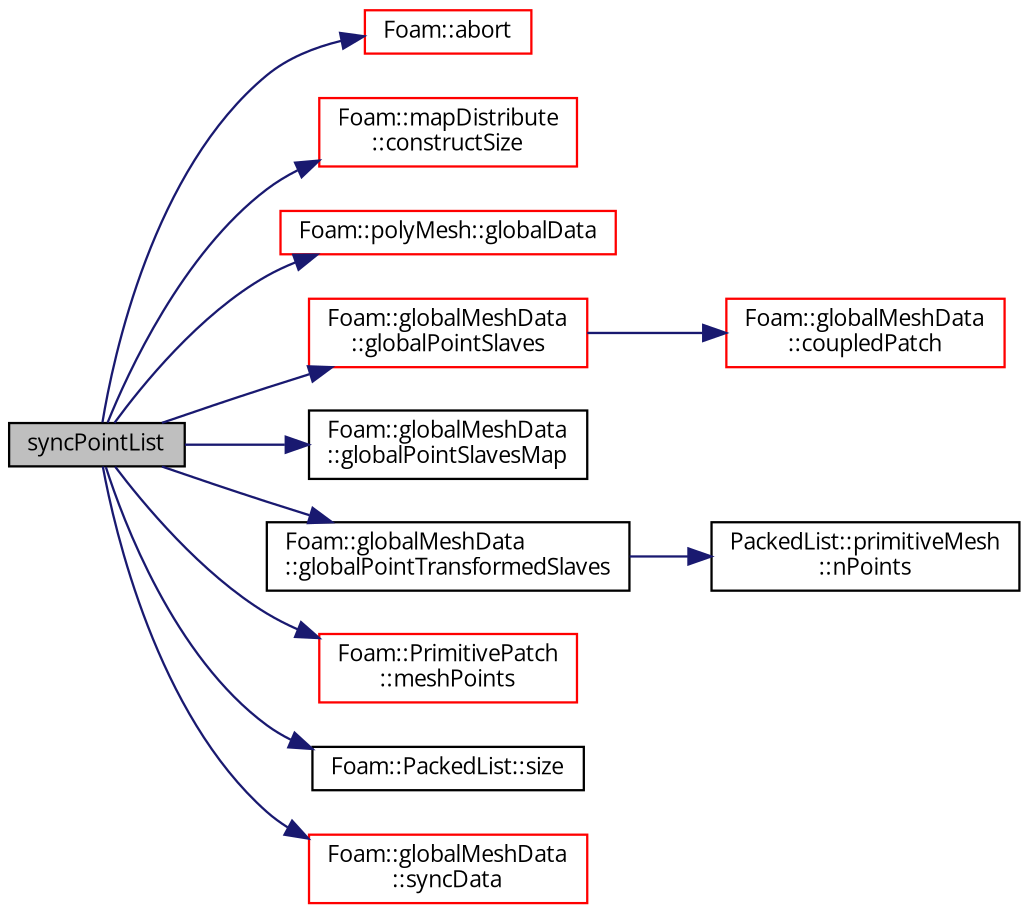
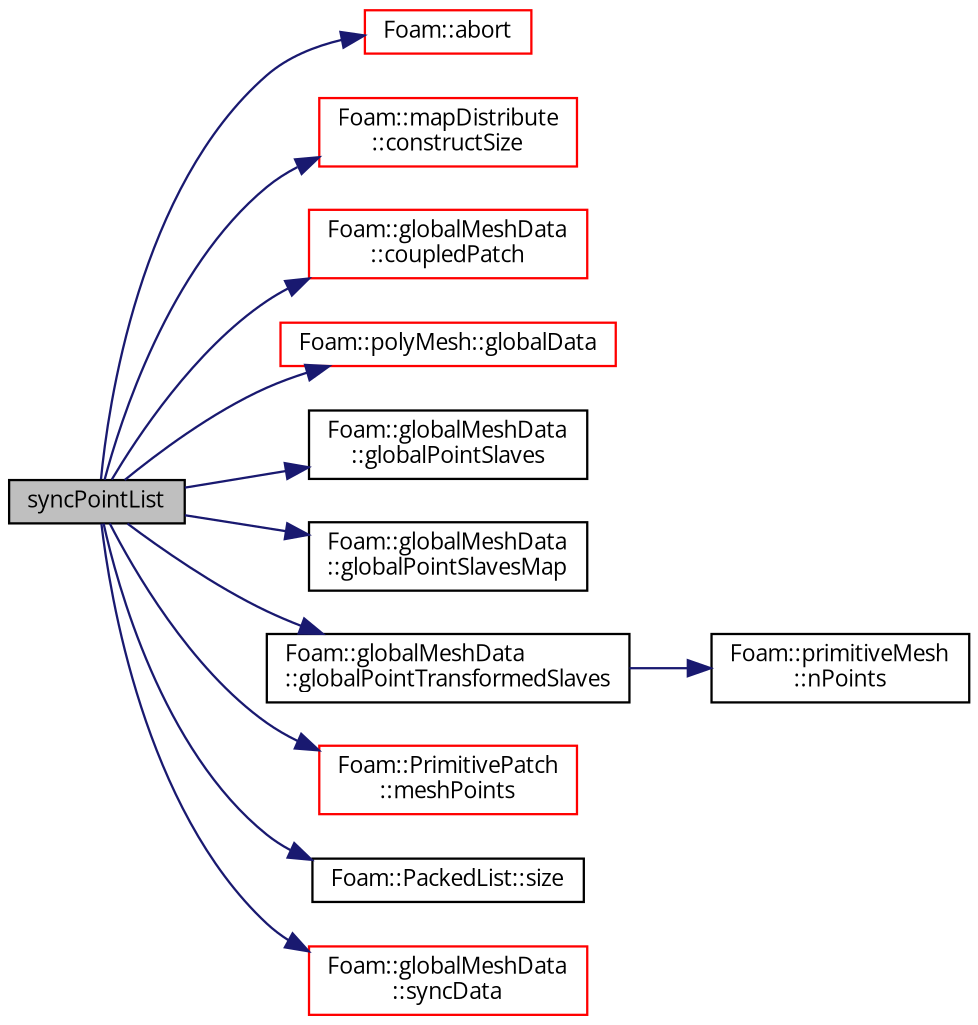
(448, 333) -> (448, 445)
(645, 333) -> (188, 373)
(865, 556) -> (840, 668)
